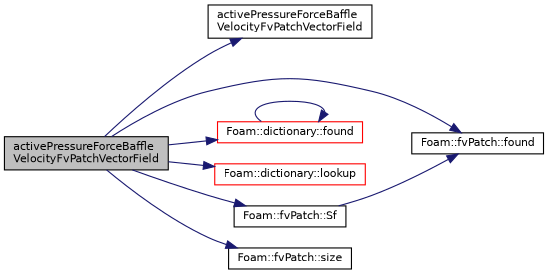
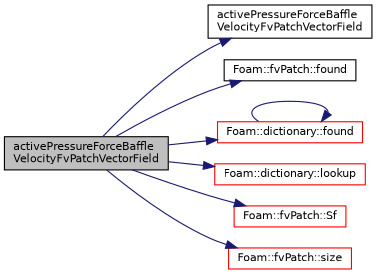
(395, 186) -> none
(290, 216) -> (290, 216)
(290, 258) -> (290, 258)
